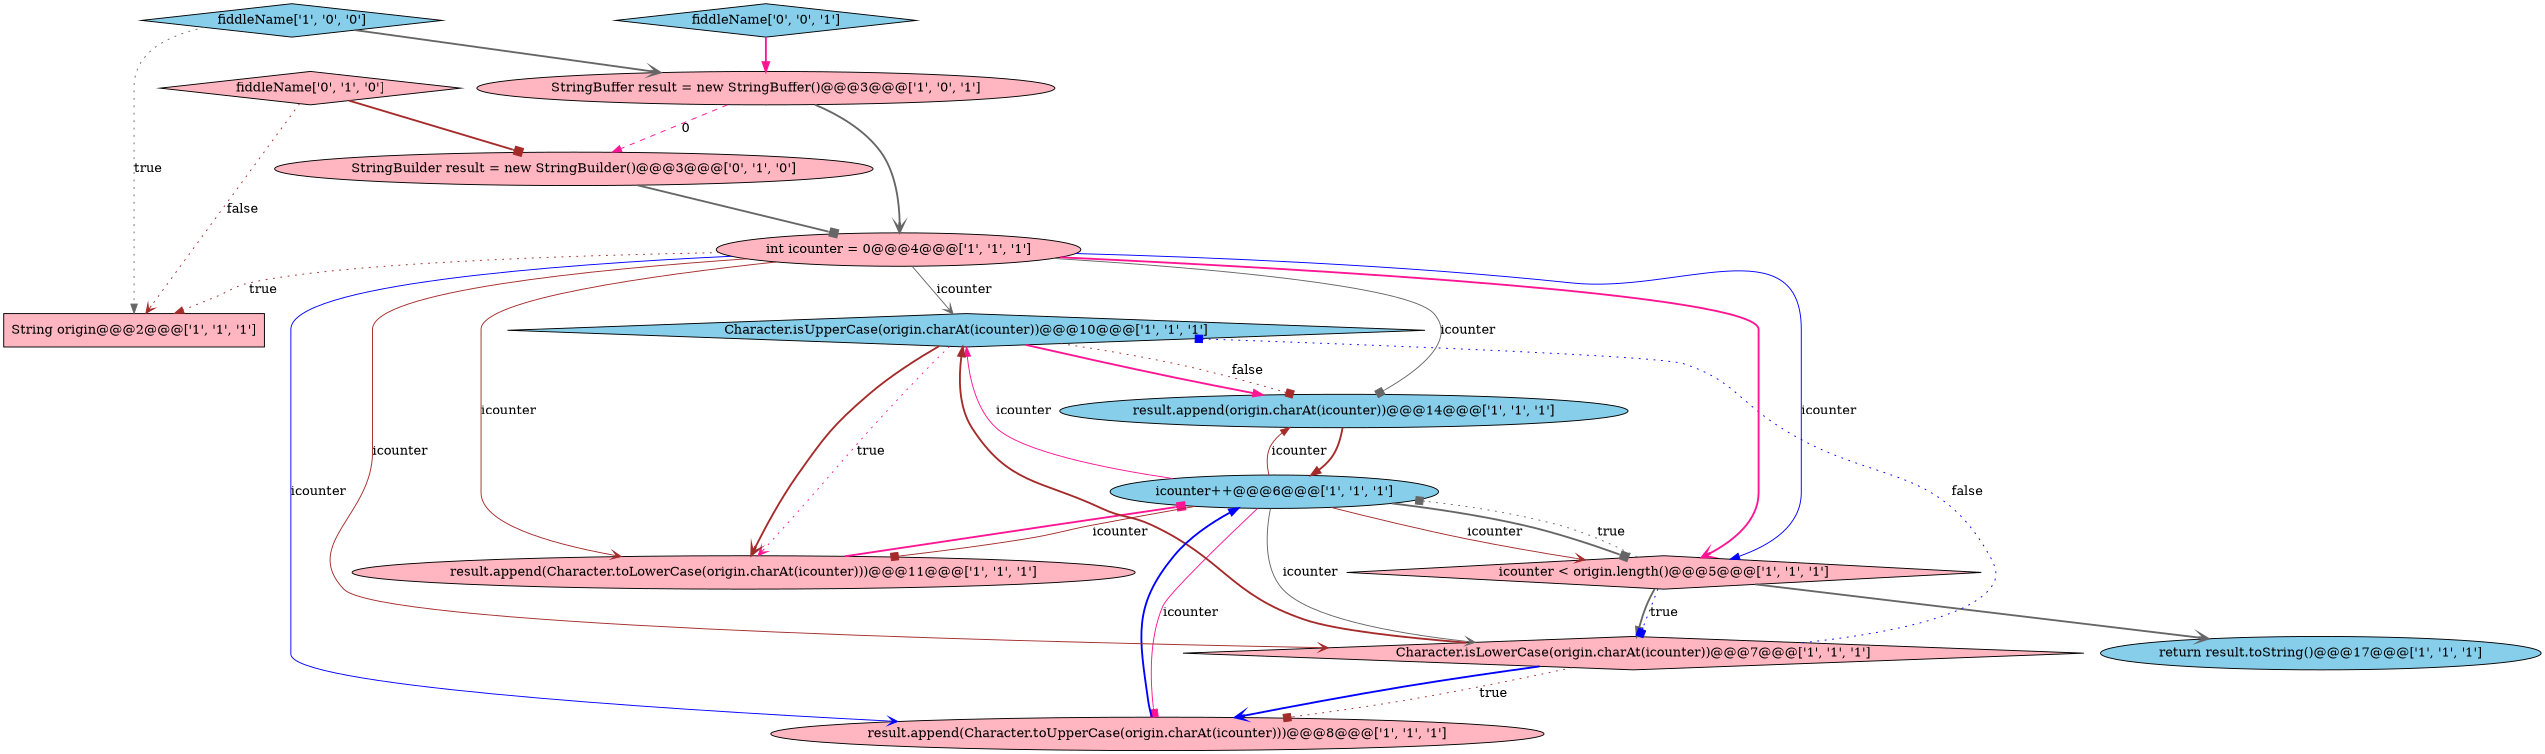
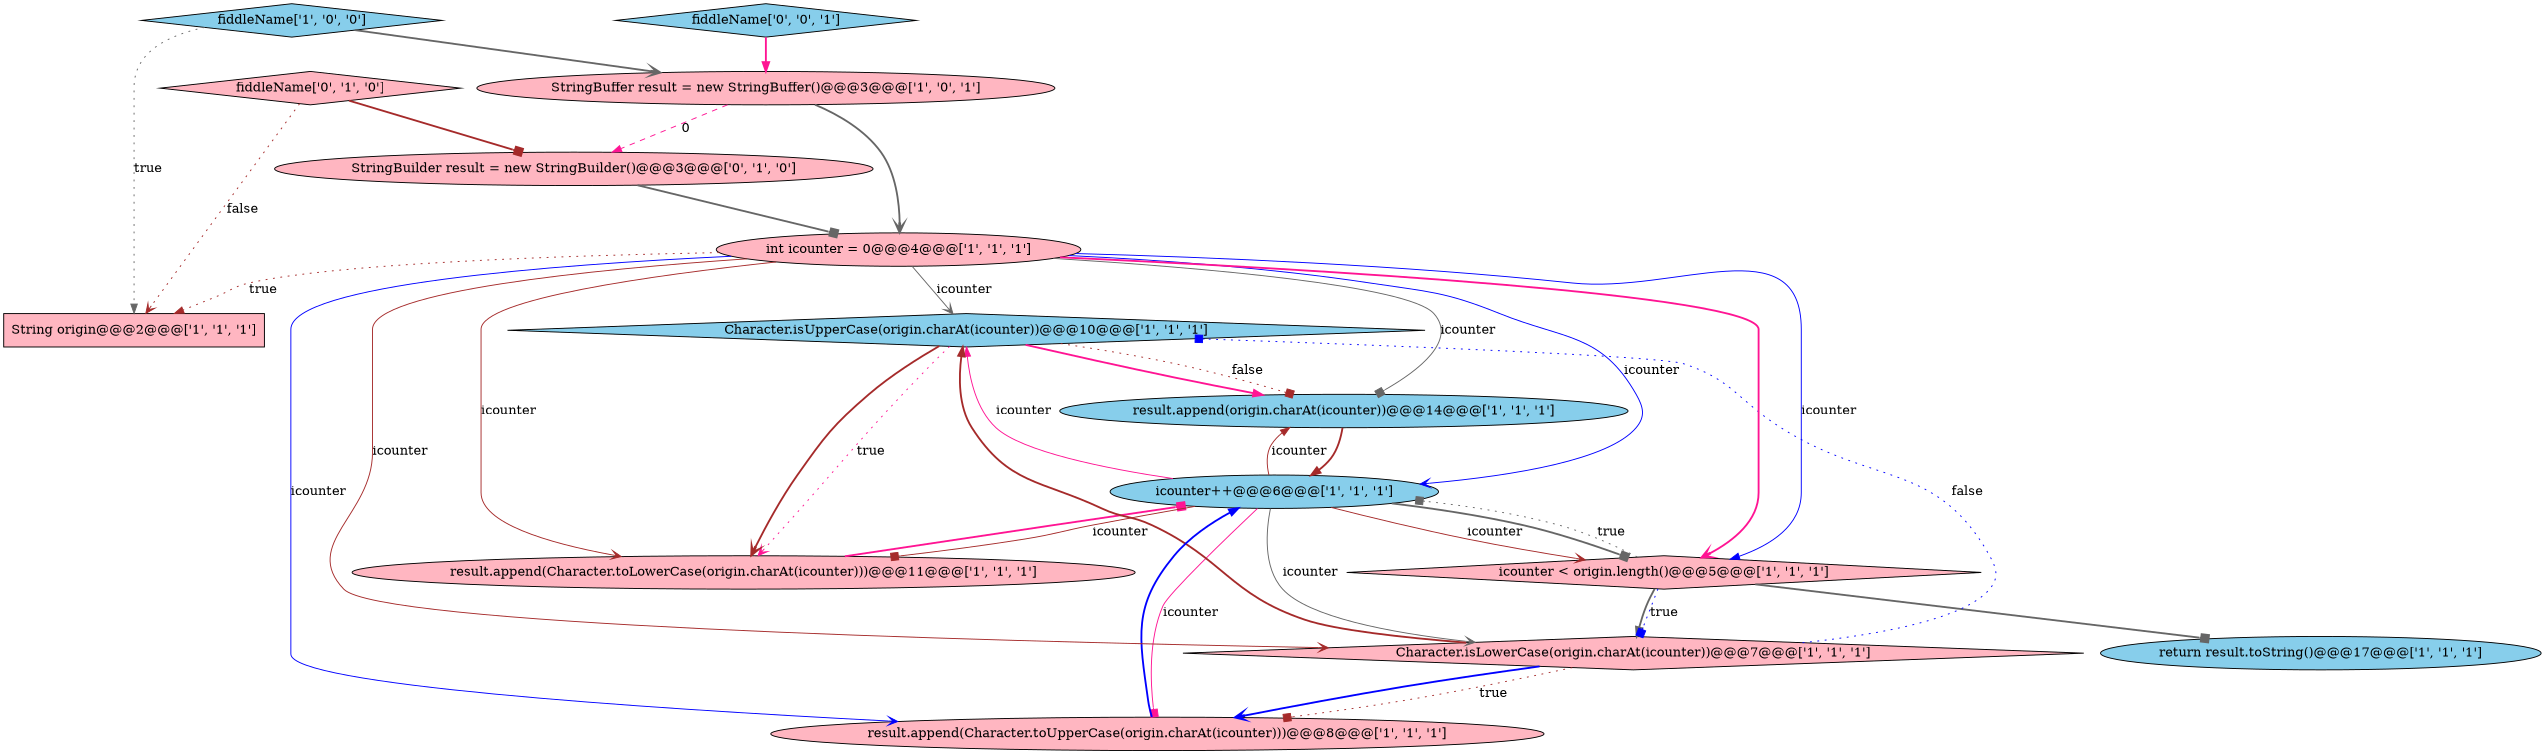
none -> (1491, 310)
(1977, 611) -> (1977, 611)
